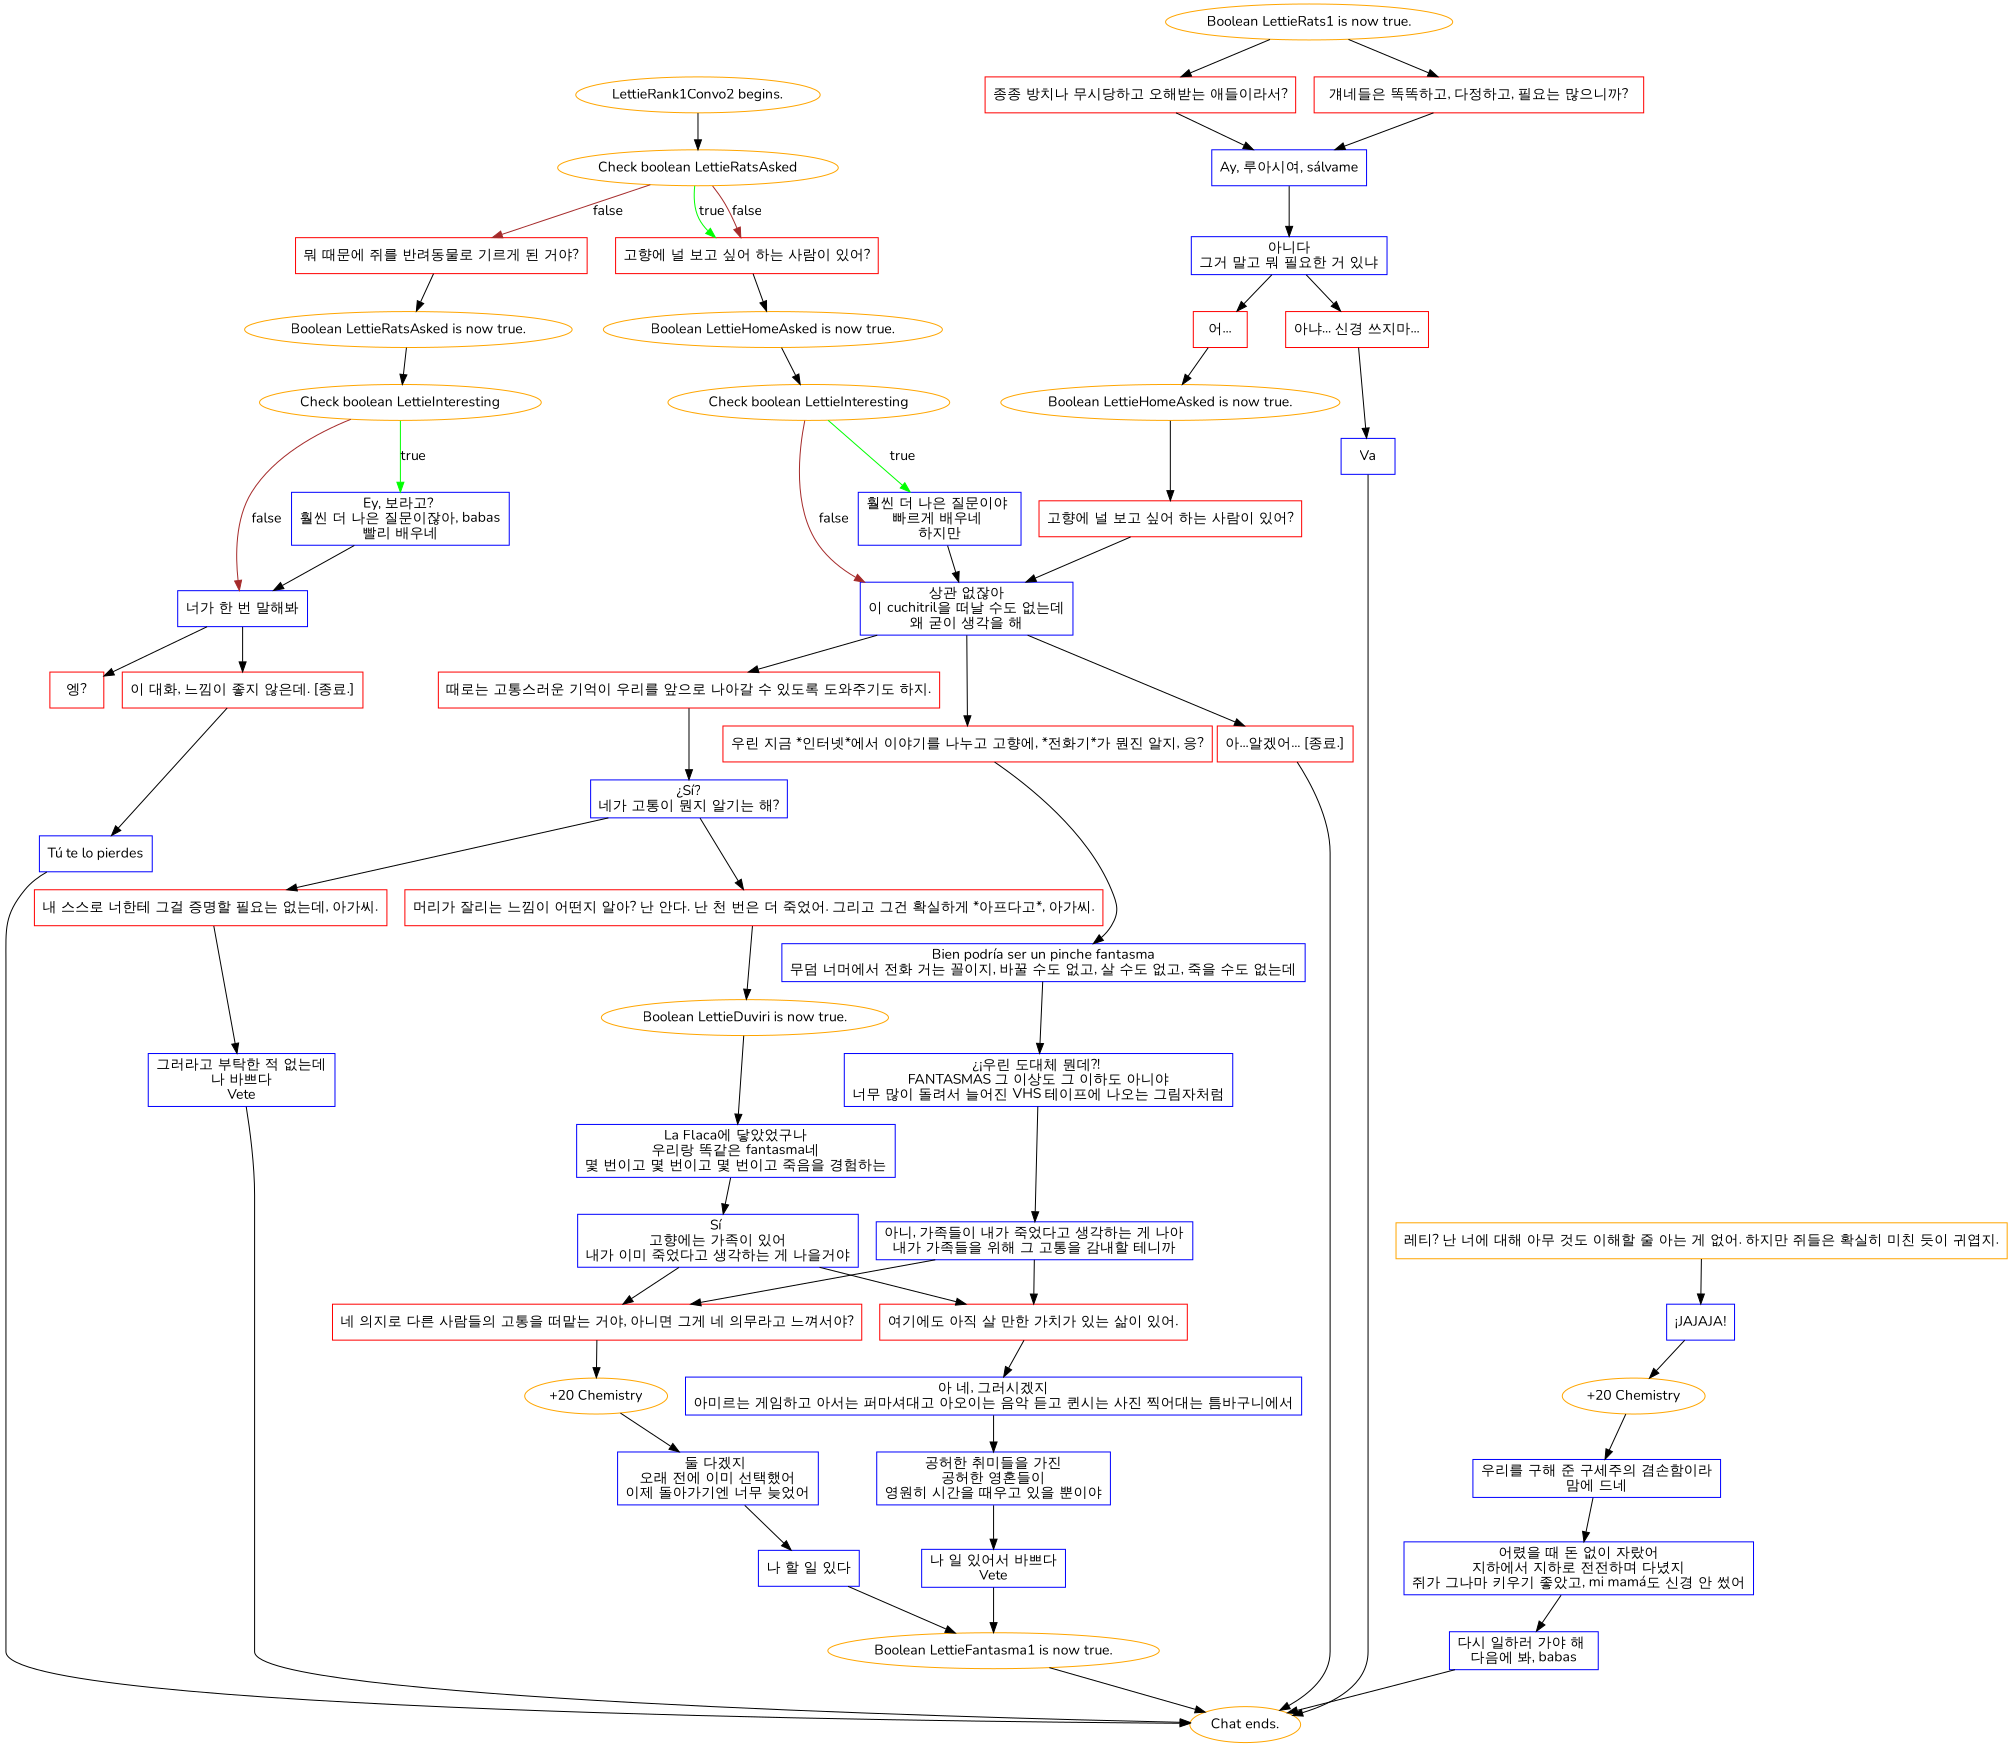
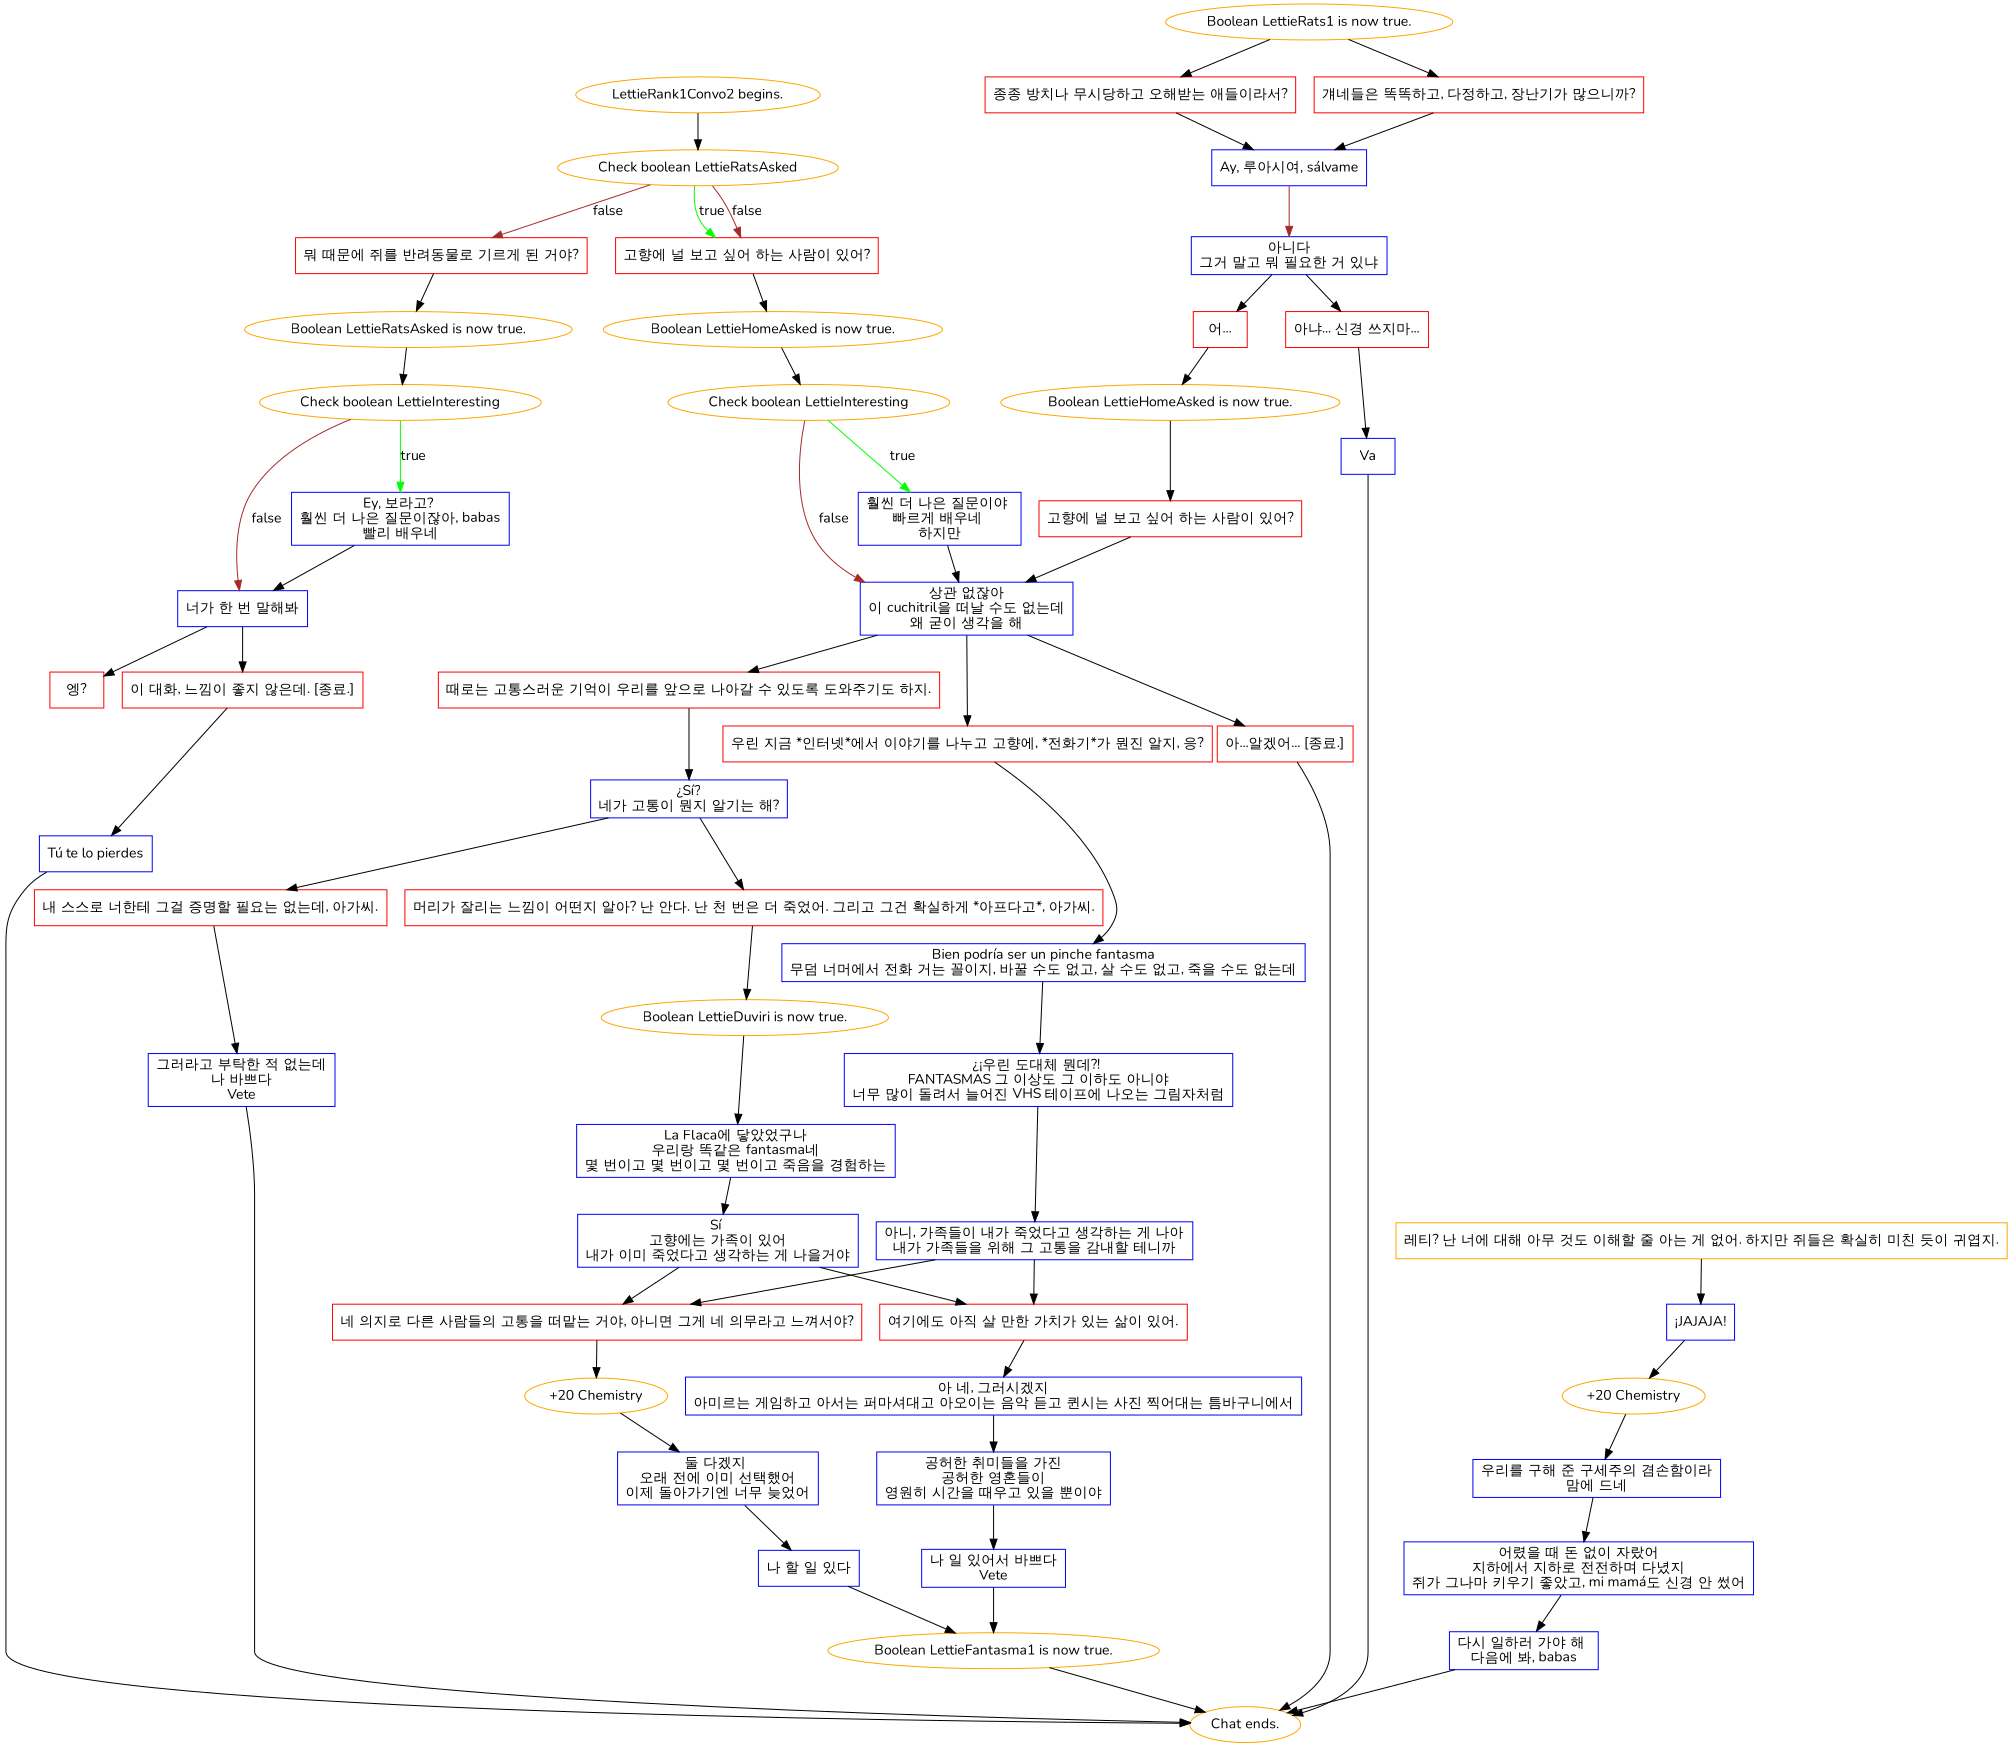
(1479, 95) -> (1479, 95)
(1289, 206) -> (1289, 206)
